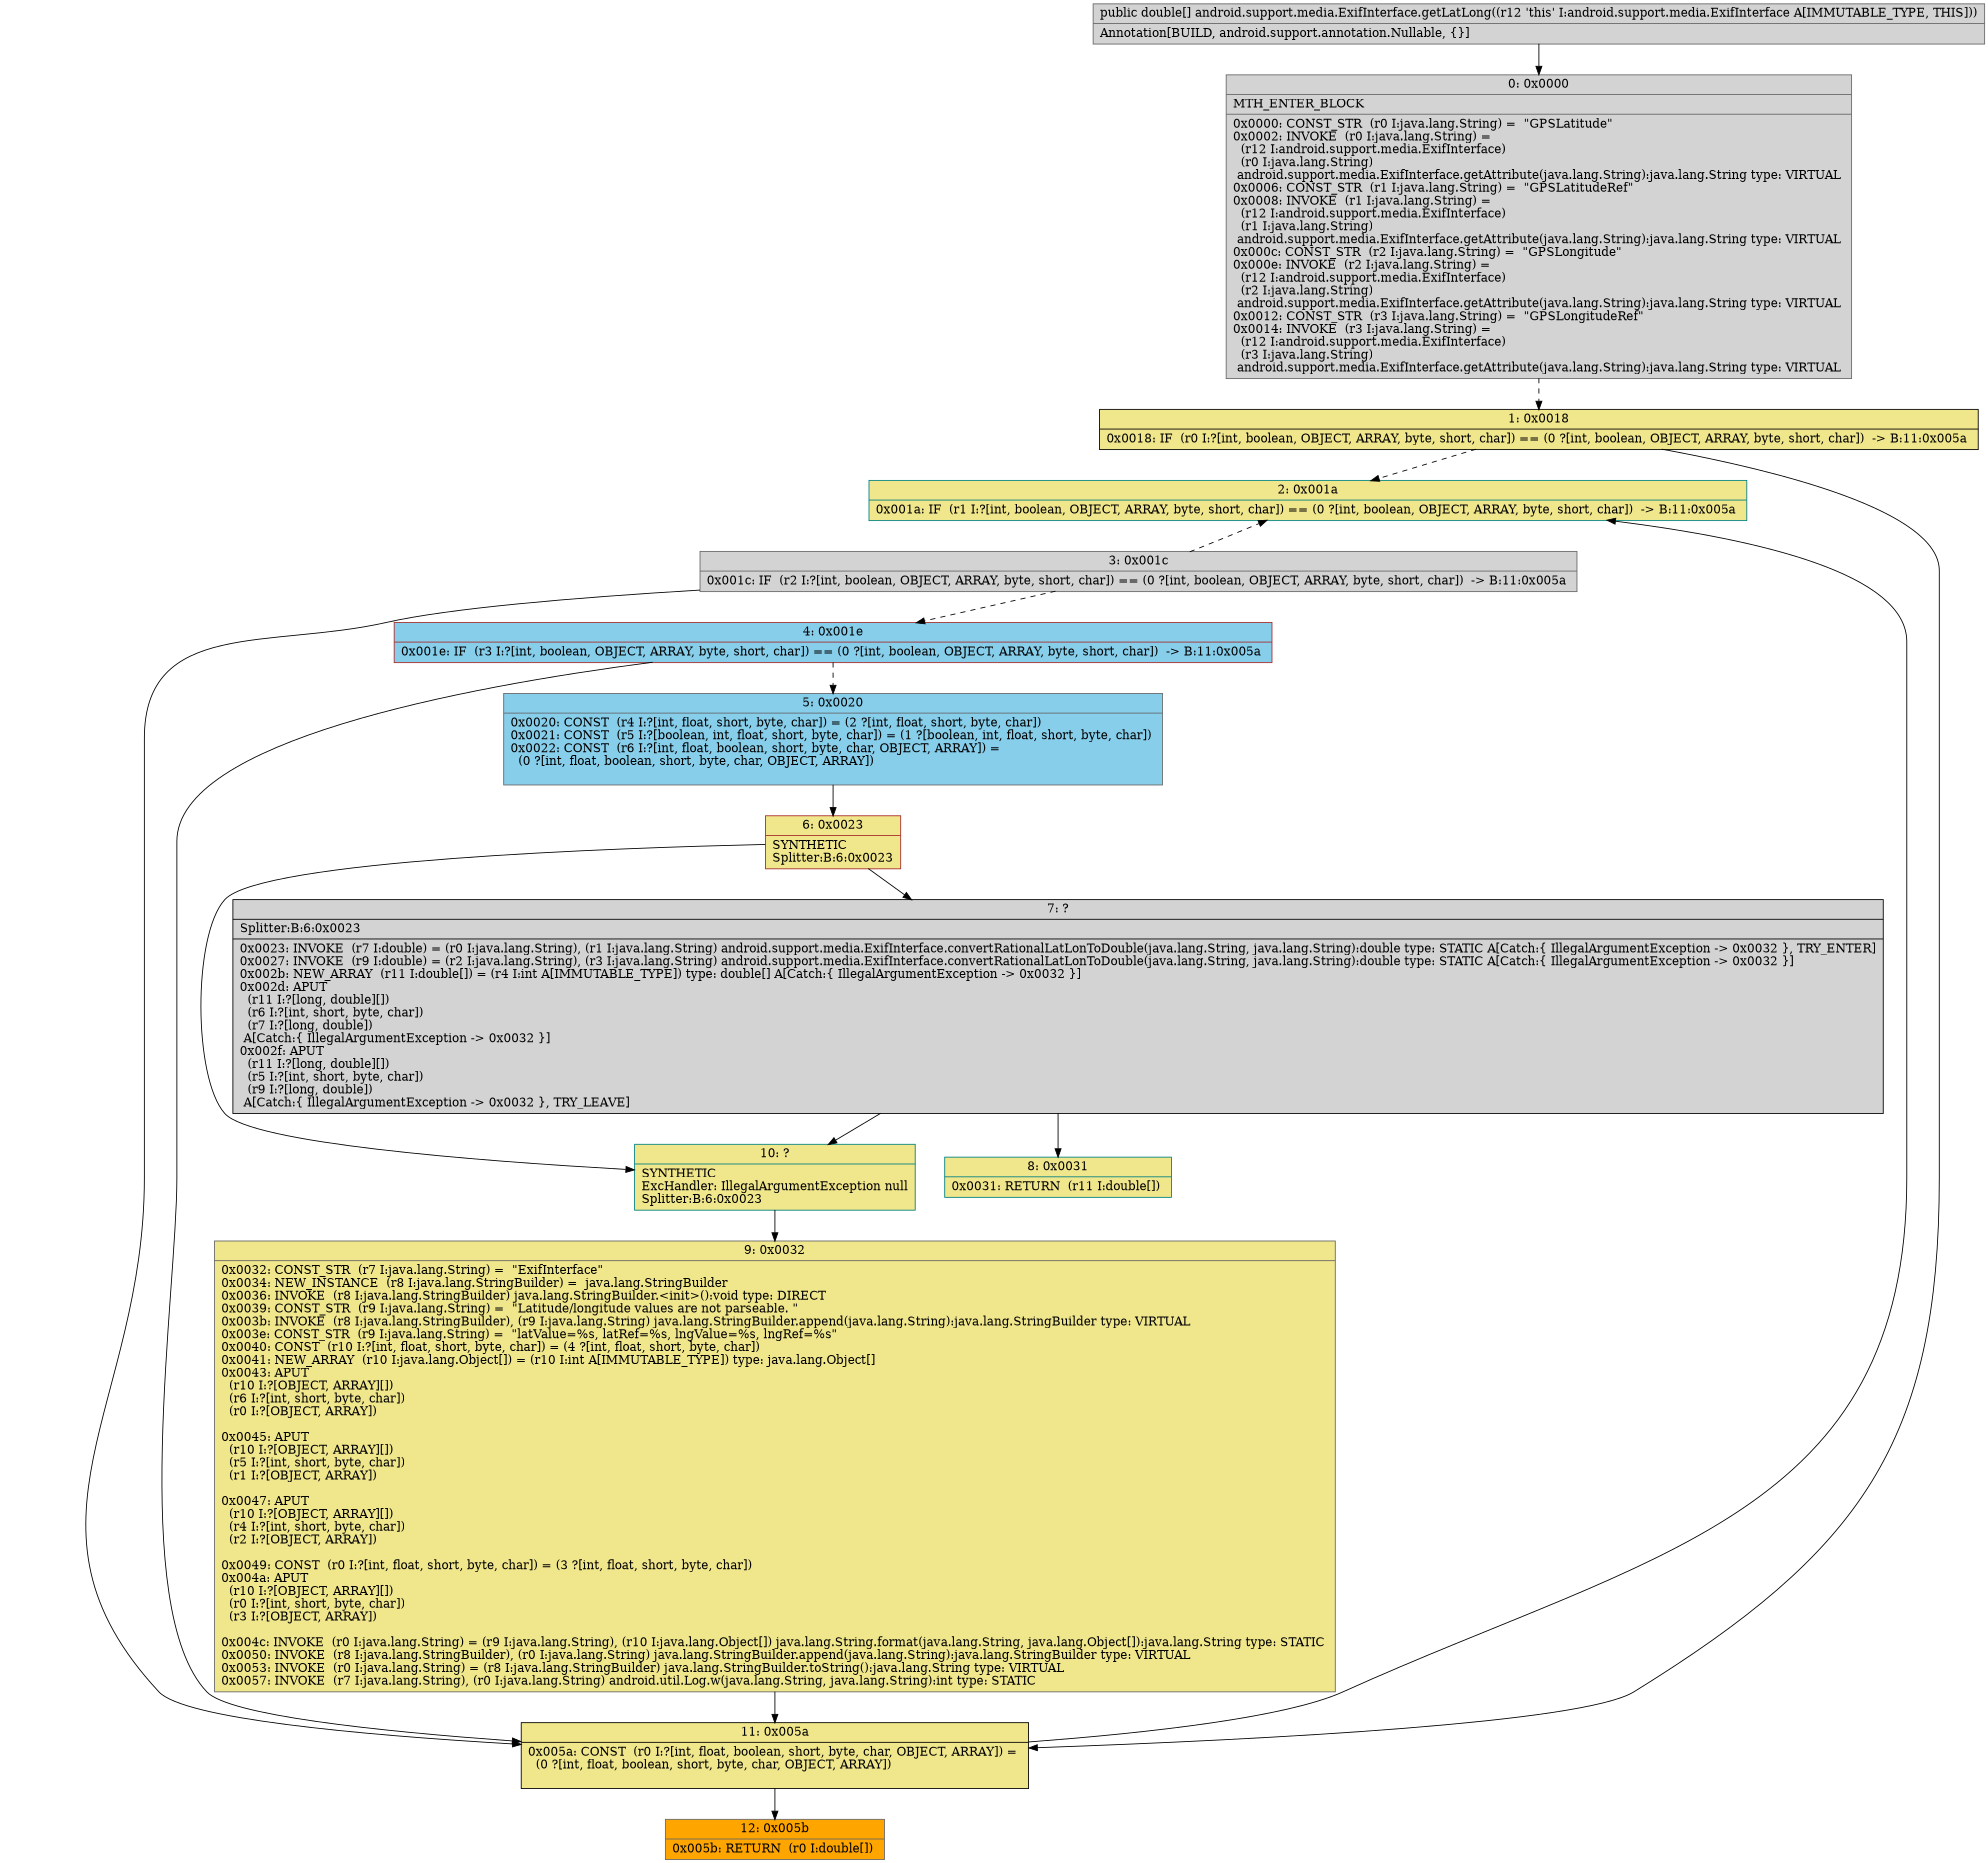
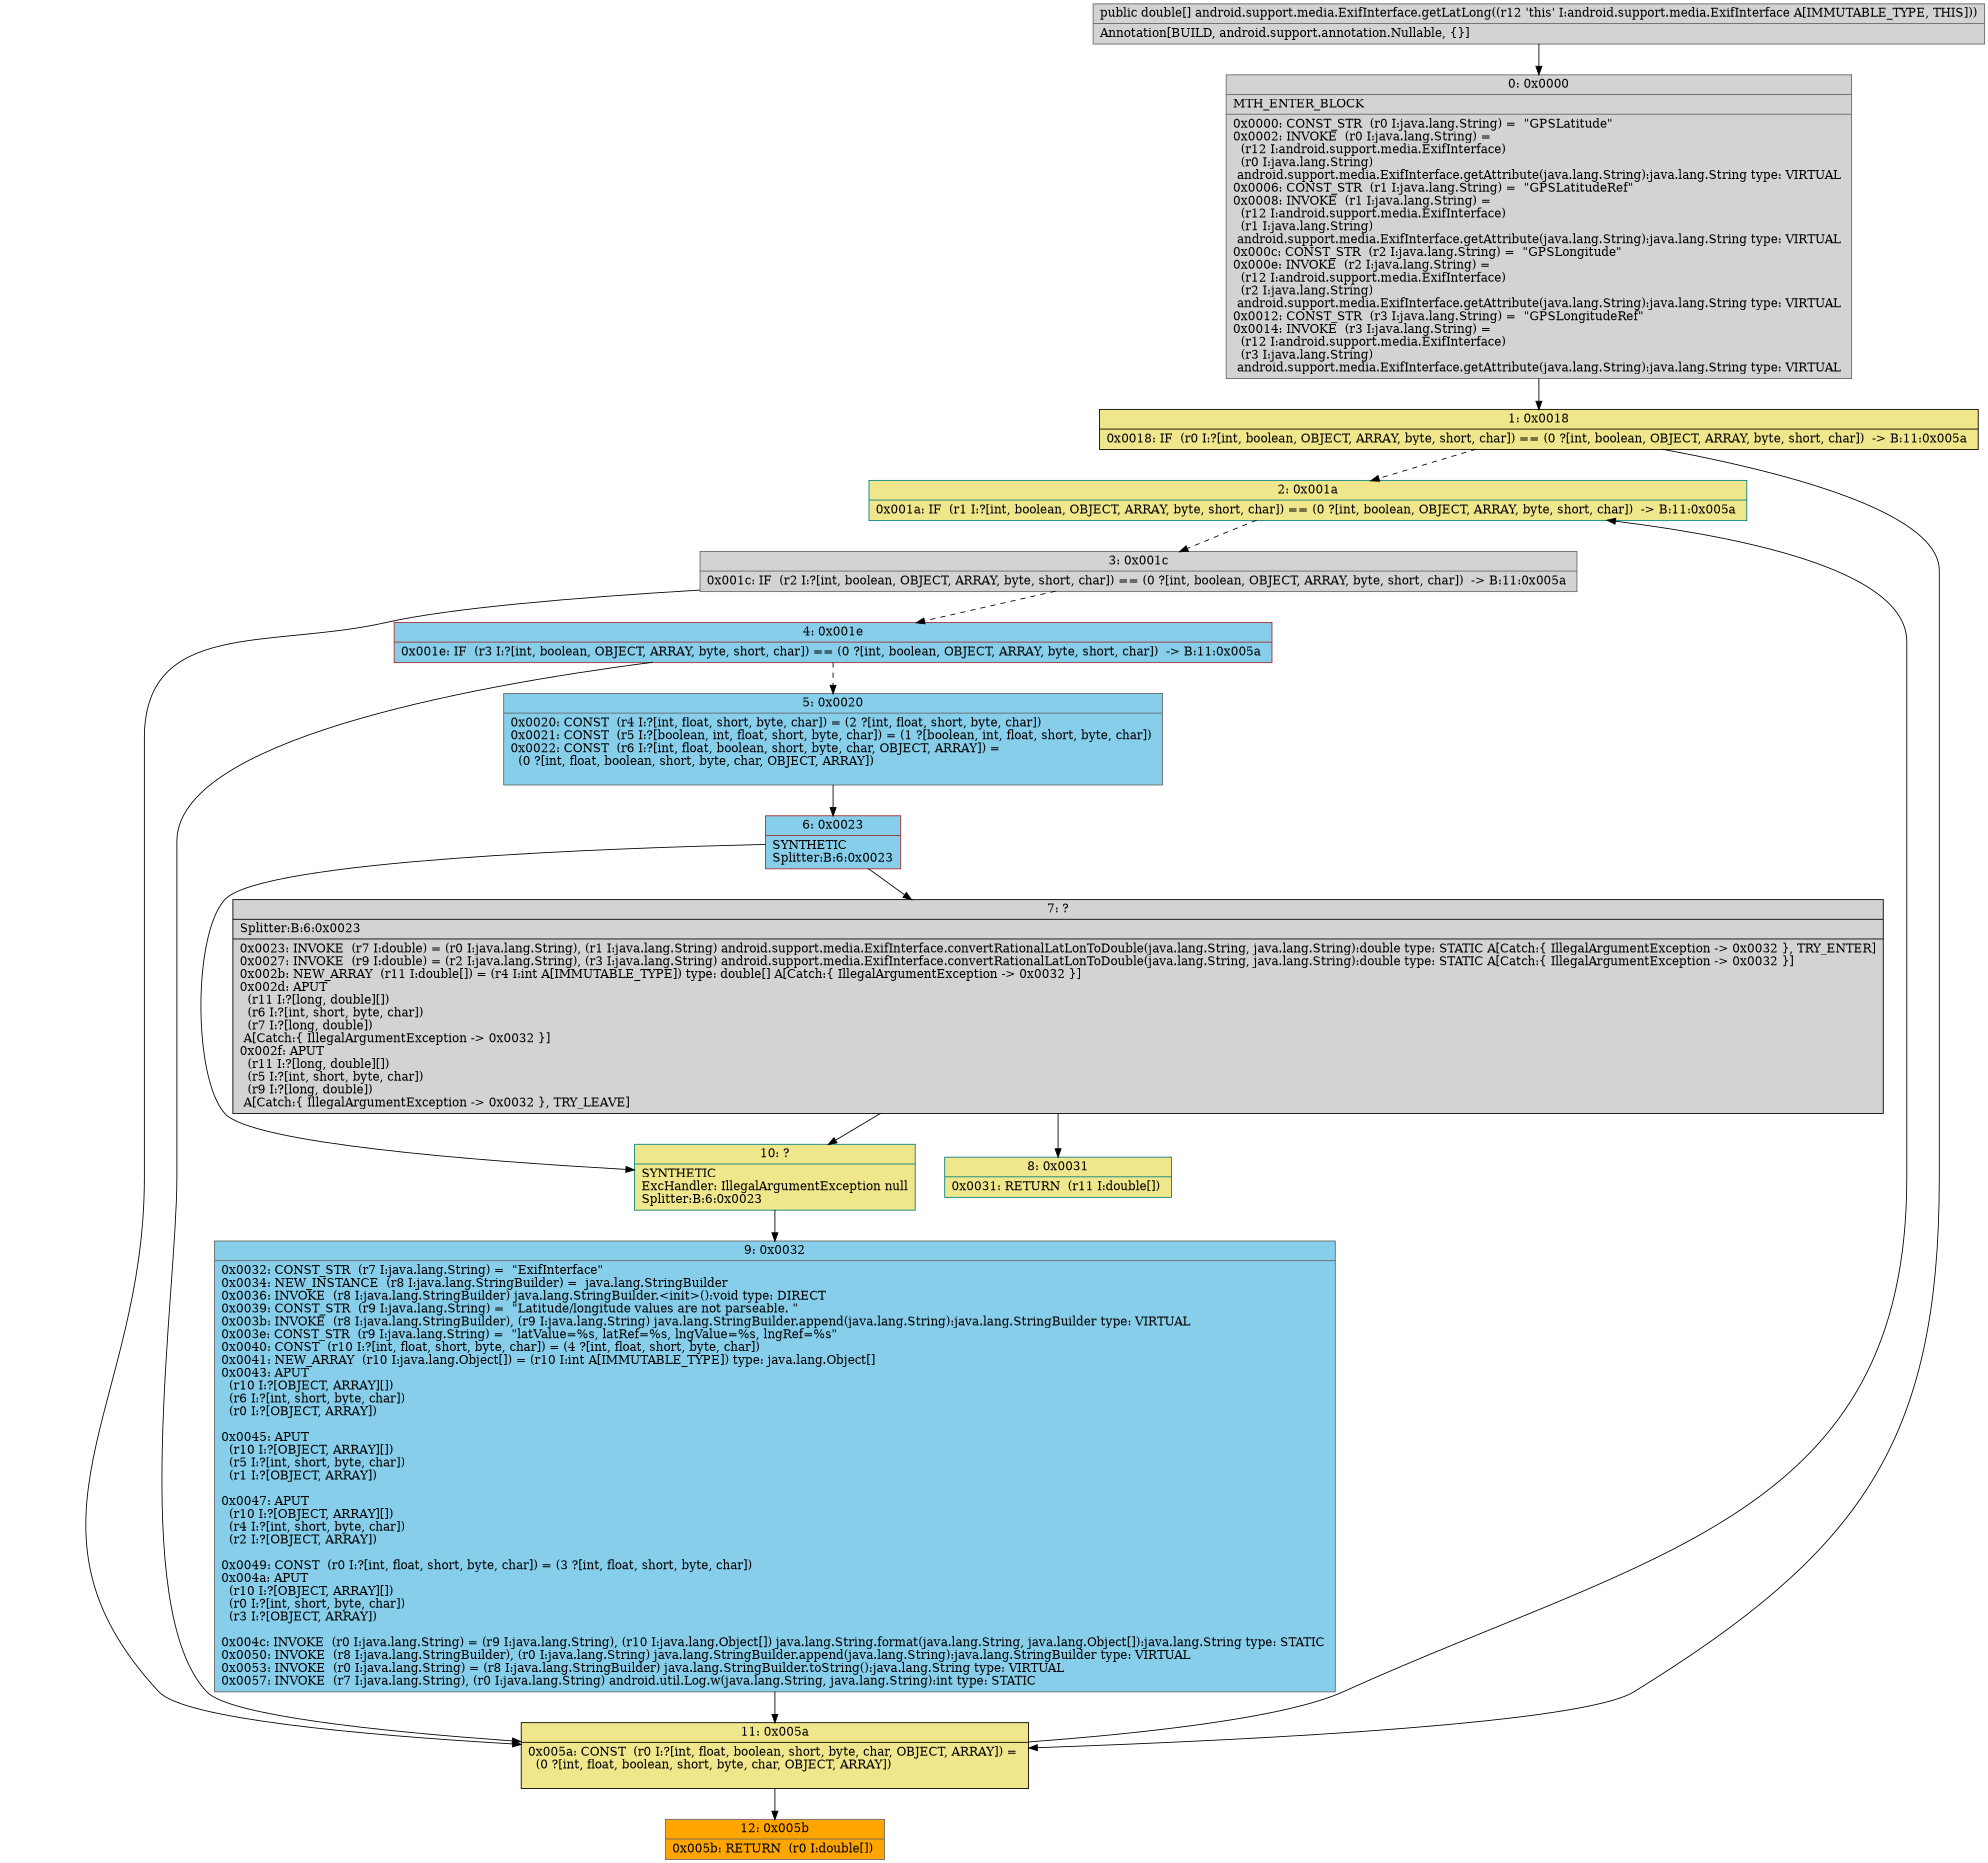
(1539, 390) -> (1539, 390)
(1224, 538) -> (1222, 534)
(833, 842) -> (833, 842)
(775, 1466) -> (775, 1466)
